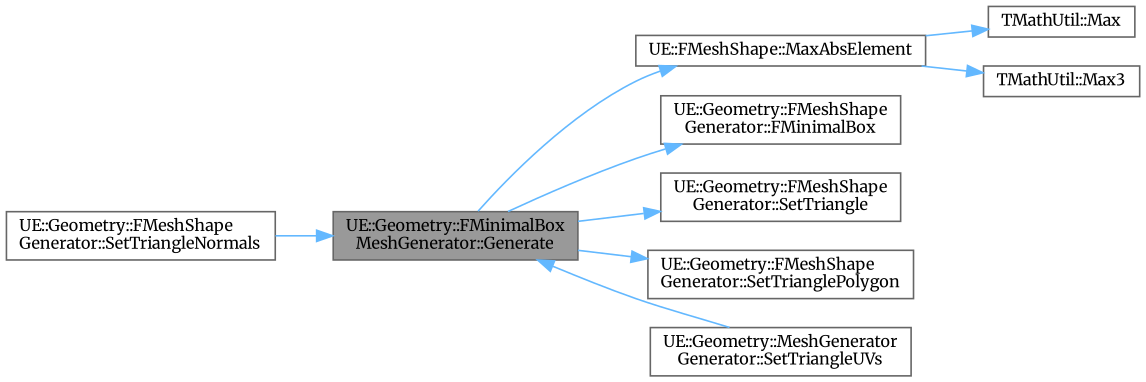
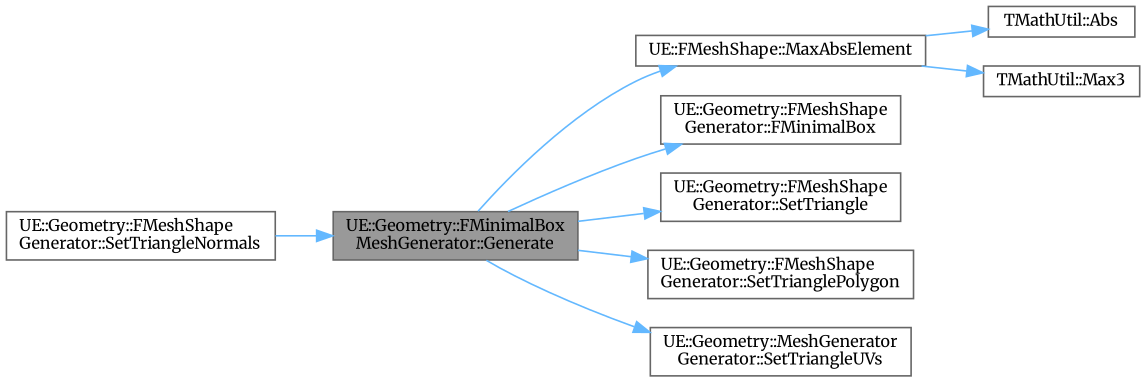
(1062, 22) -> (1062, 22)
(640, 300) -> (559, 297)
